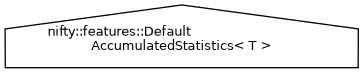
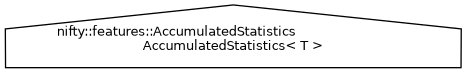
(182, 40) -> (233, 40)
